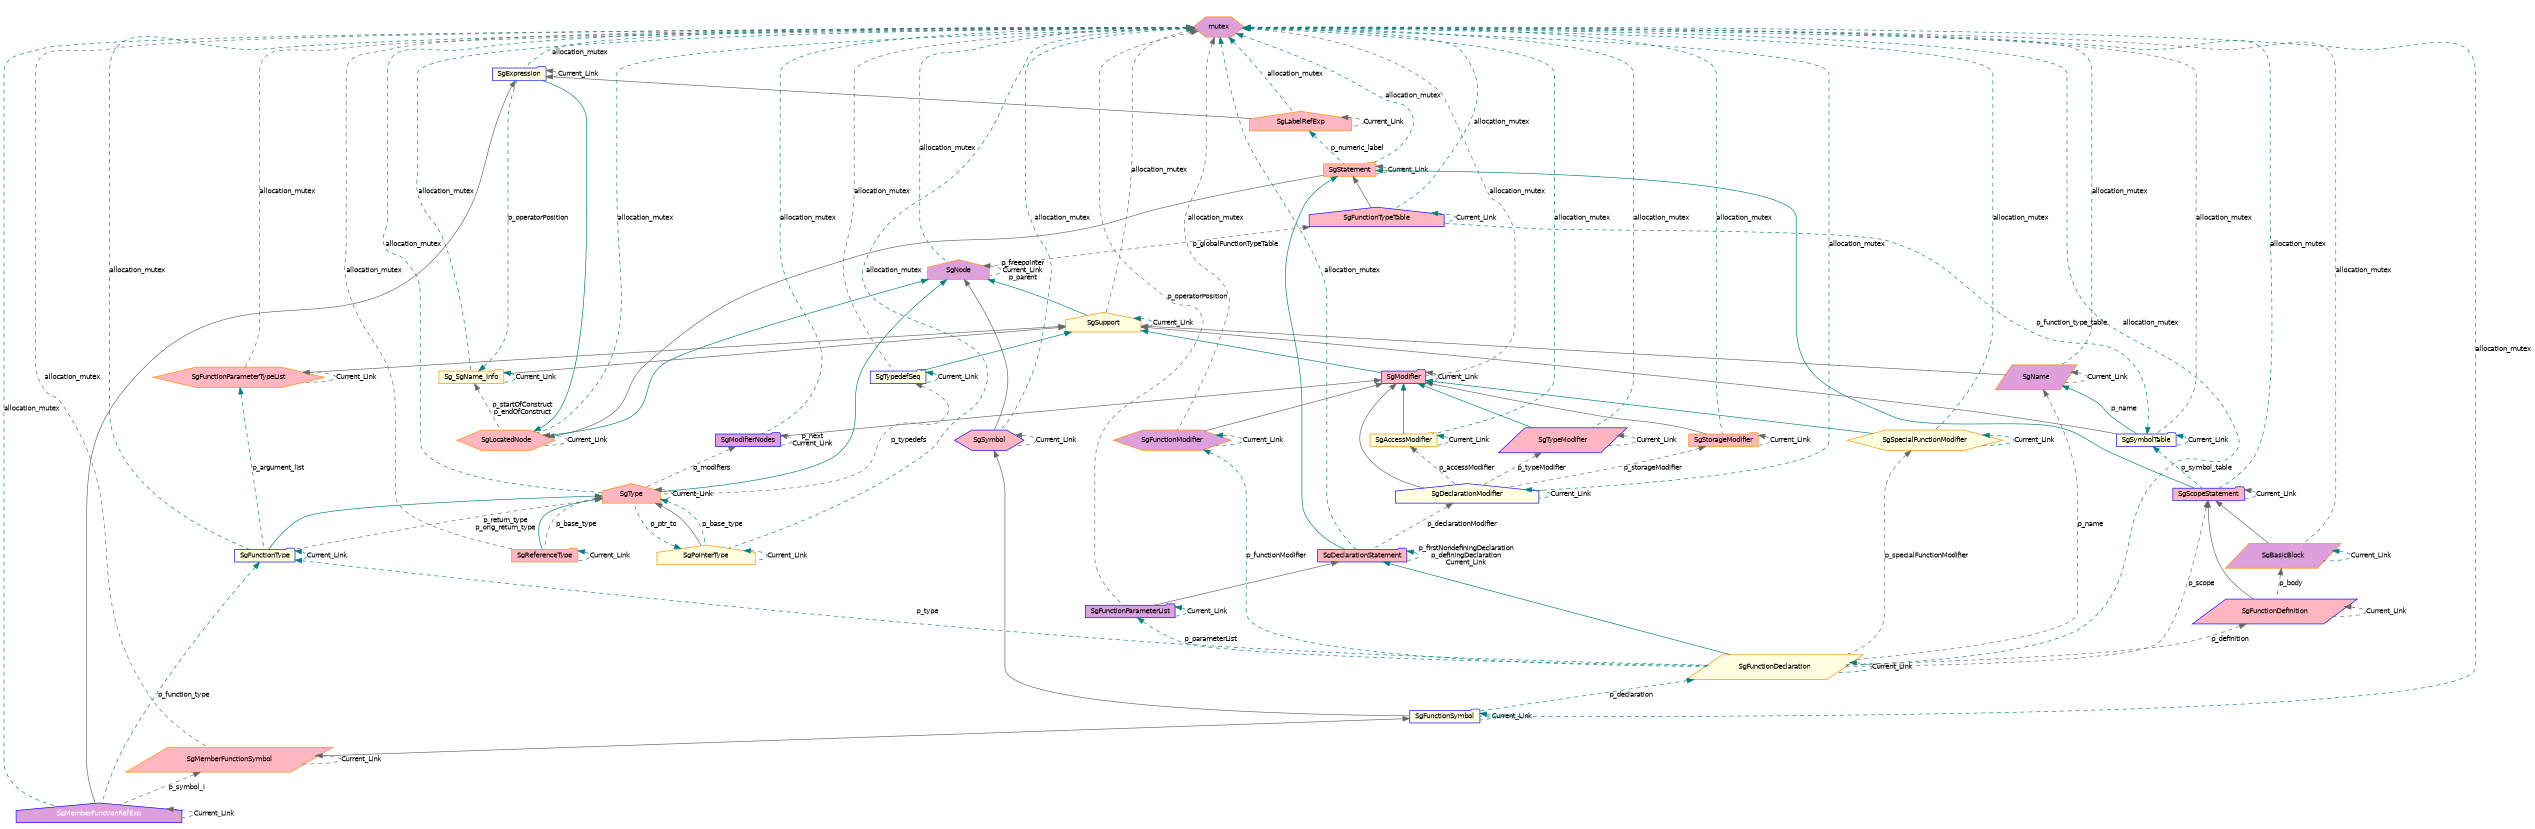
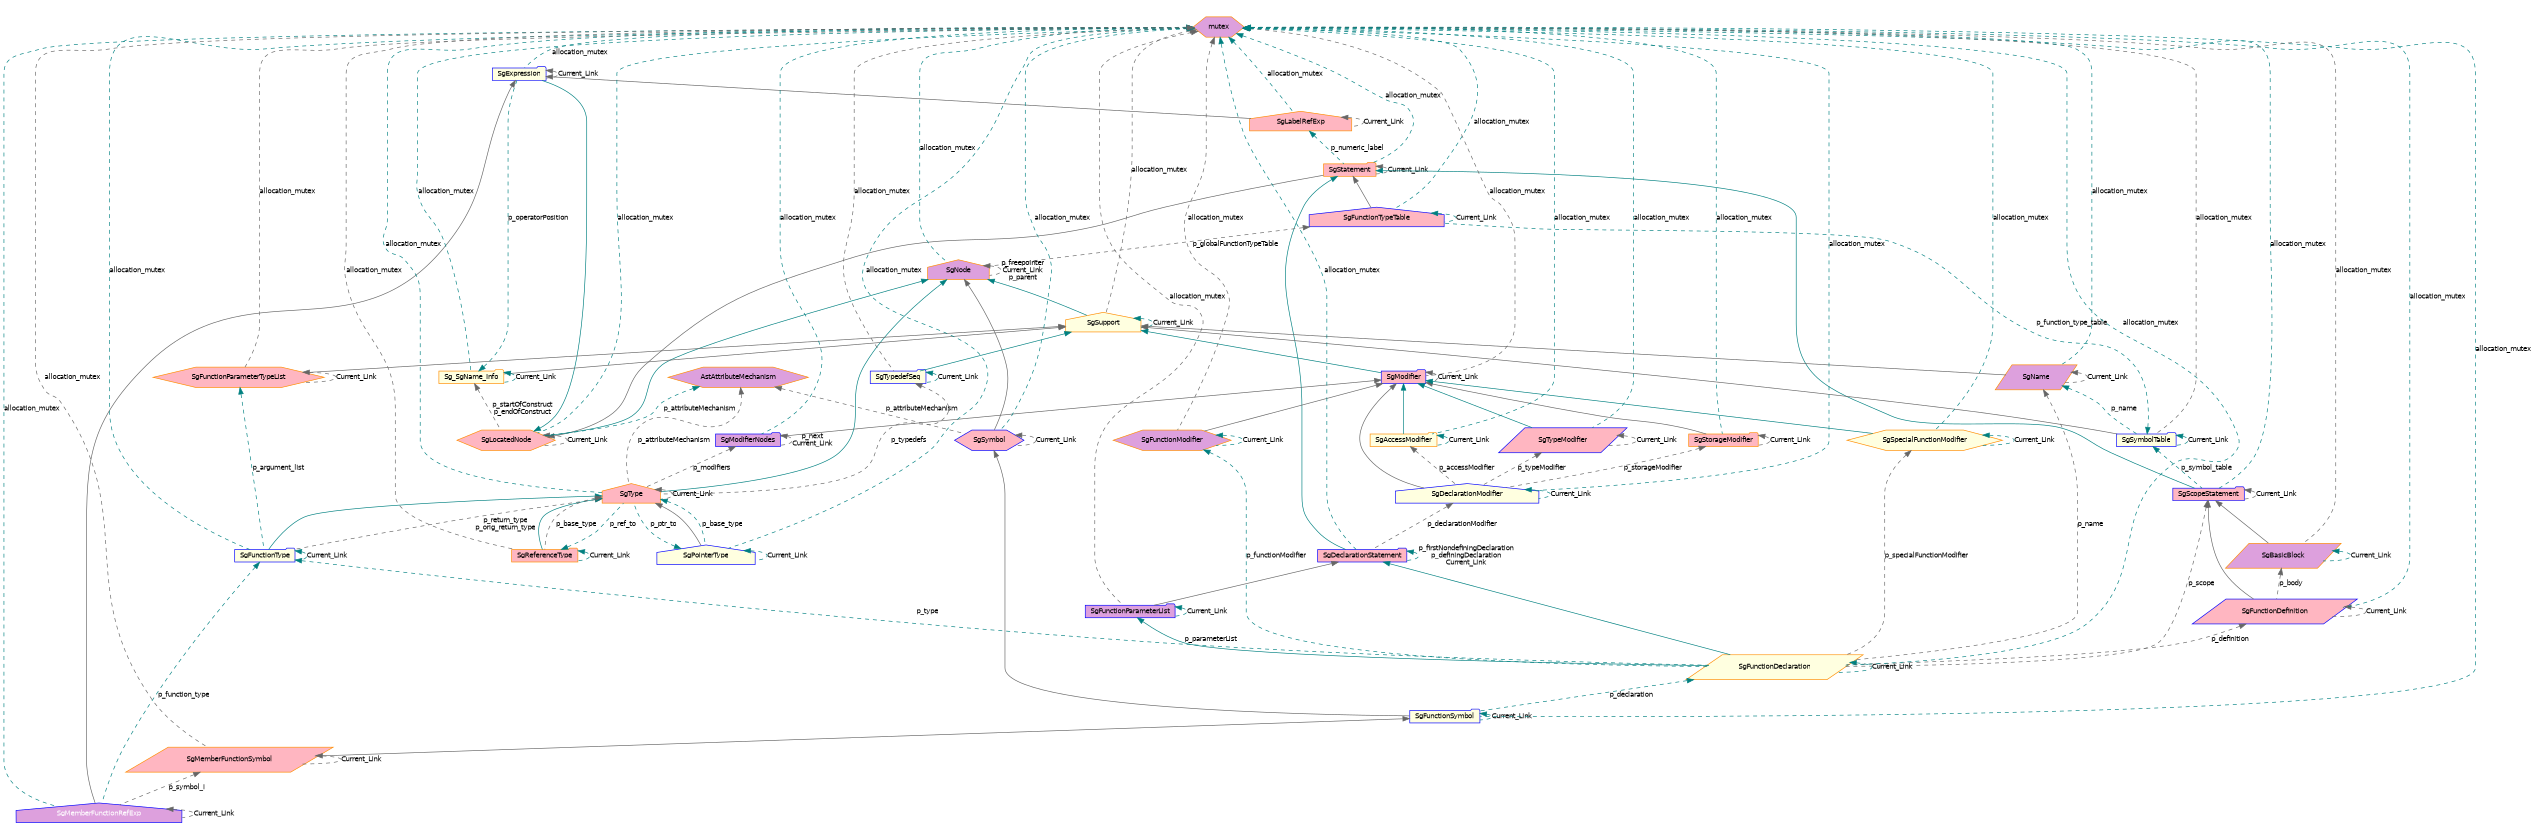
none -> (2303, 49)
(1197, 297) -> (1197, 297)
none -> (738, 377)
(2104, 409) -> (2104, 409)
none -> (599, 529)
(706, 556) -> (706, 556)
(1423, 659) -> (1423, 659)
